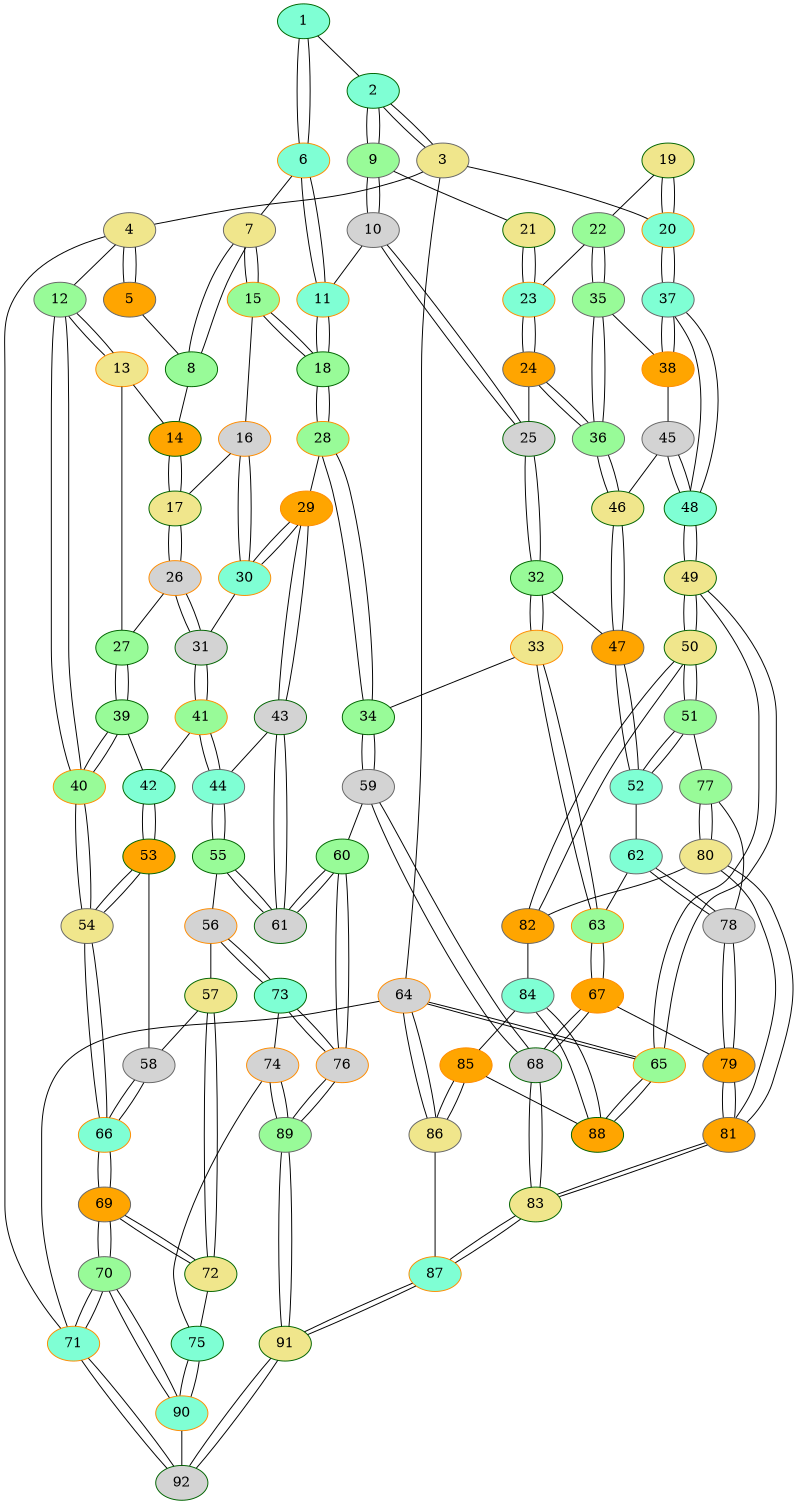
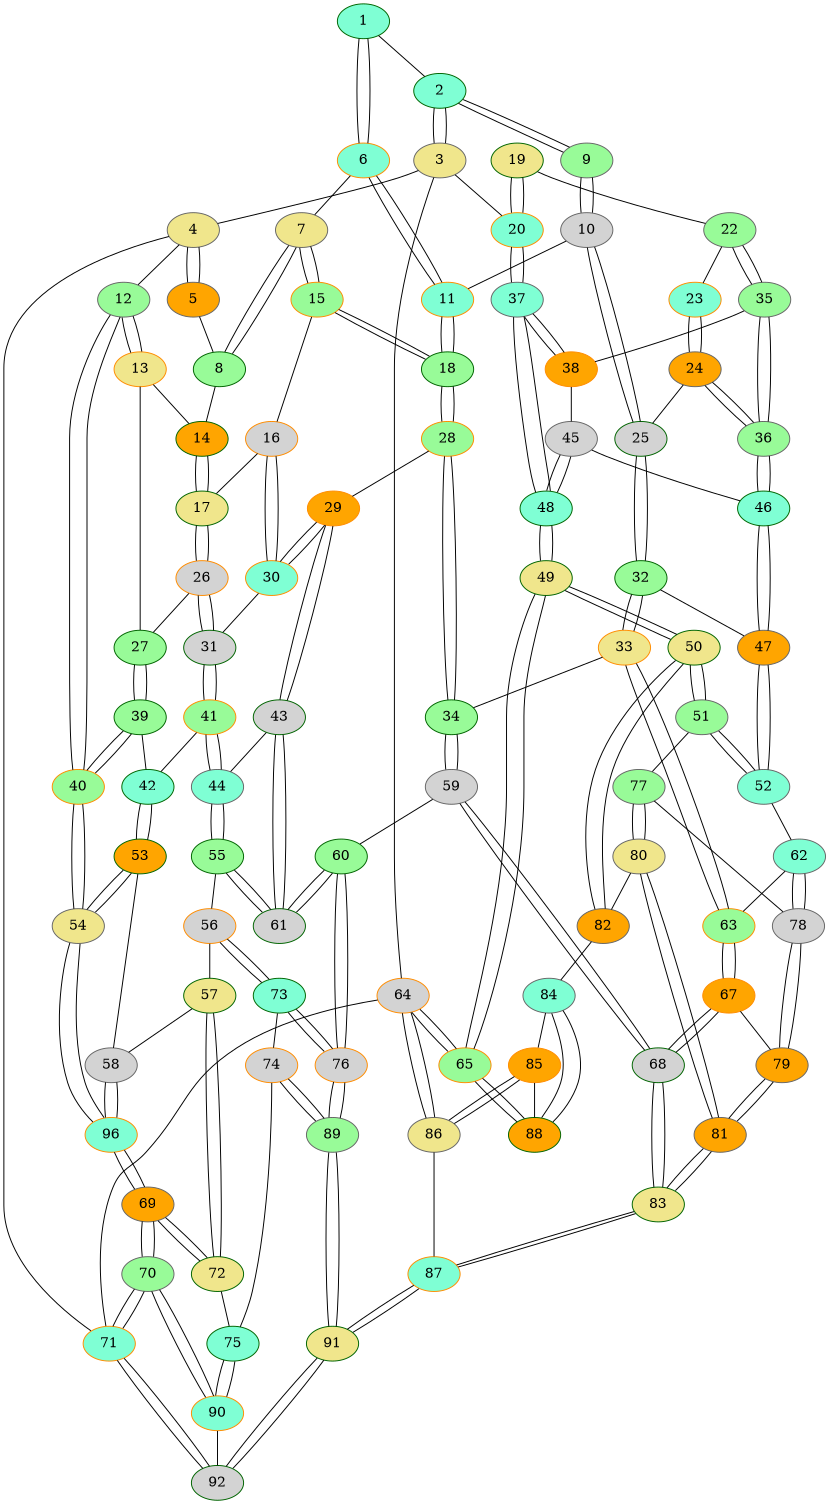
(529, 230) -> none
(618, 508) -> (764, 508)
(104, 1135) -> (111, 1135)
